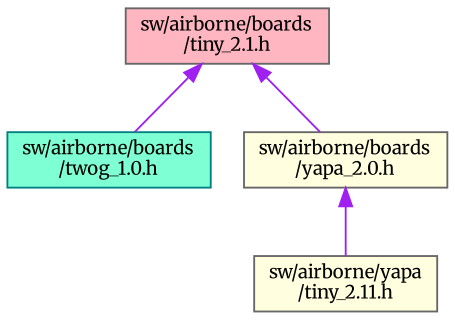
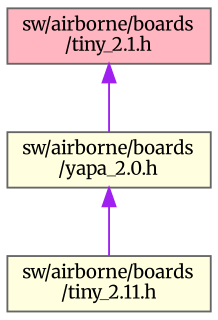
(109, 160) -> none
(346, 284) -> (109, 284)
